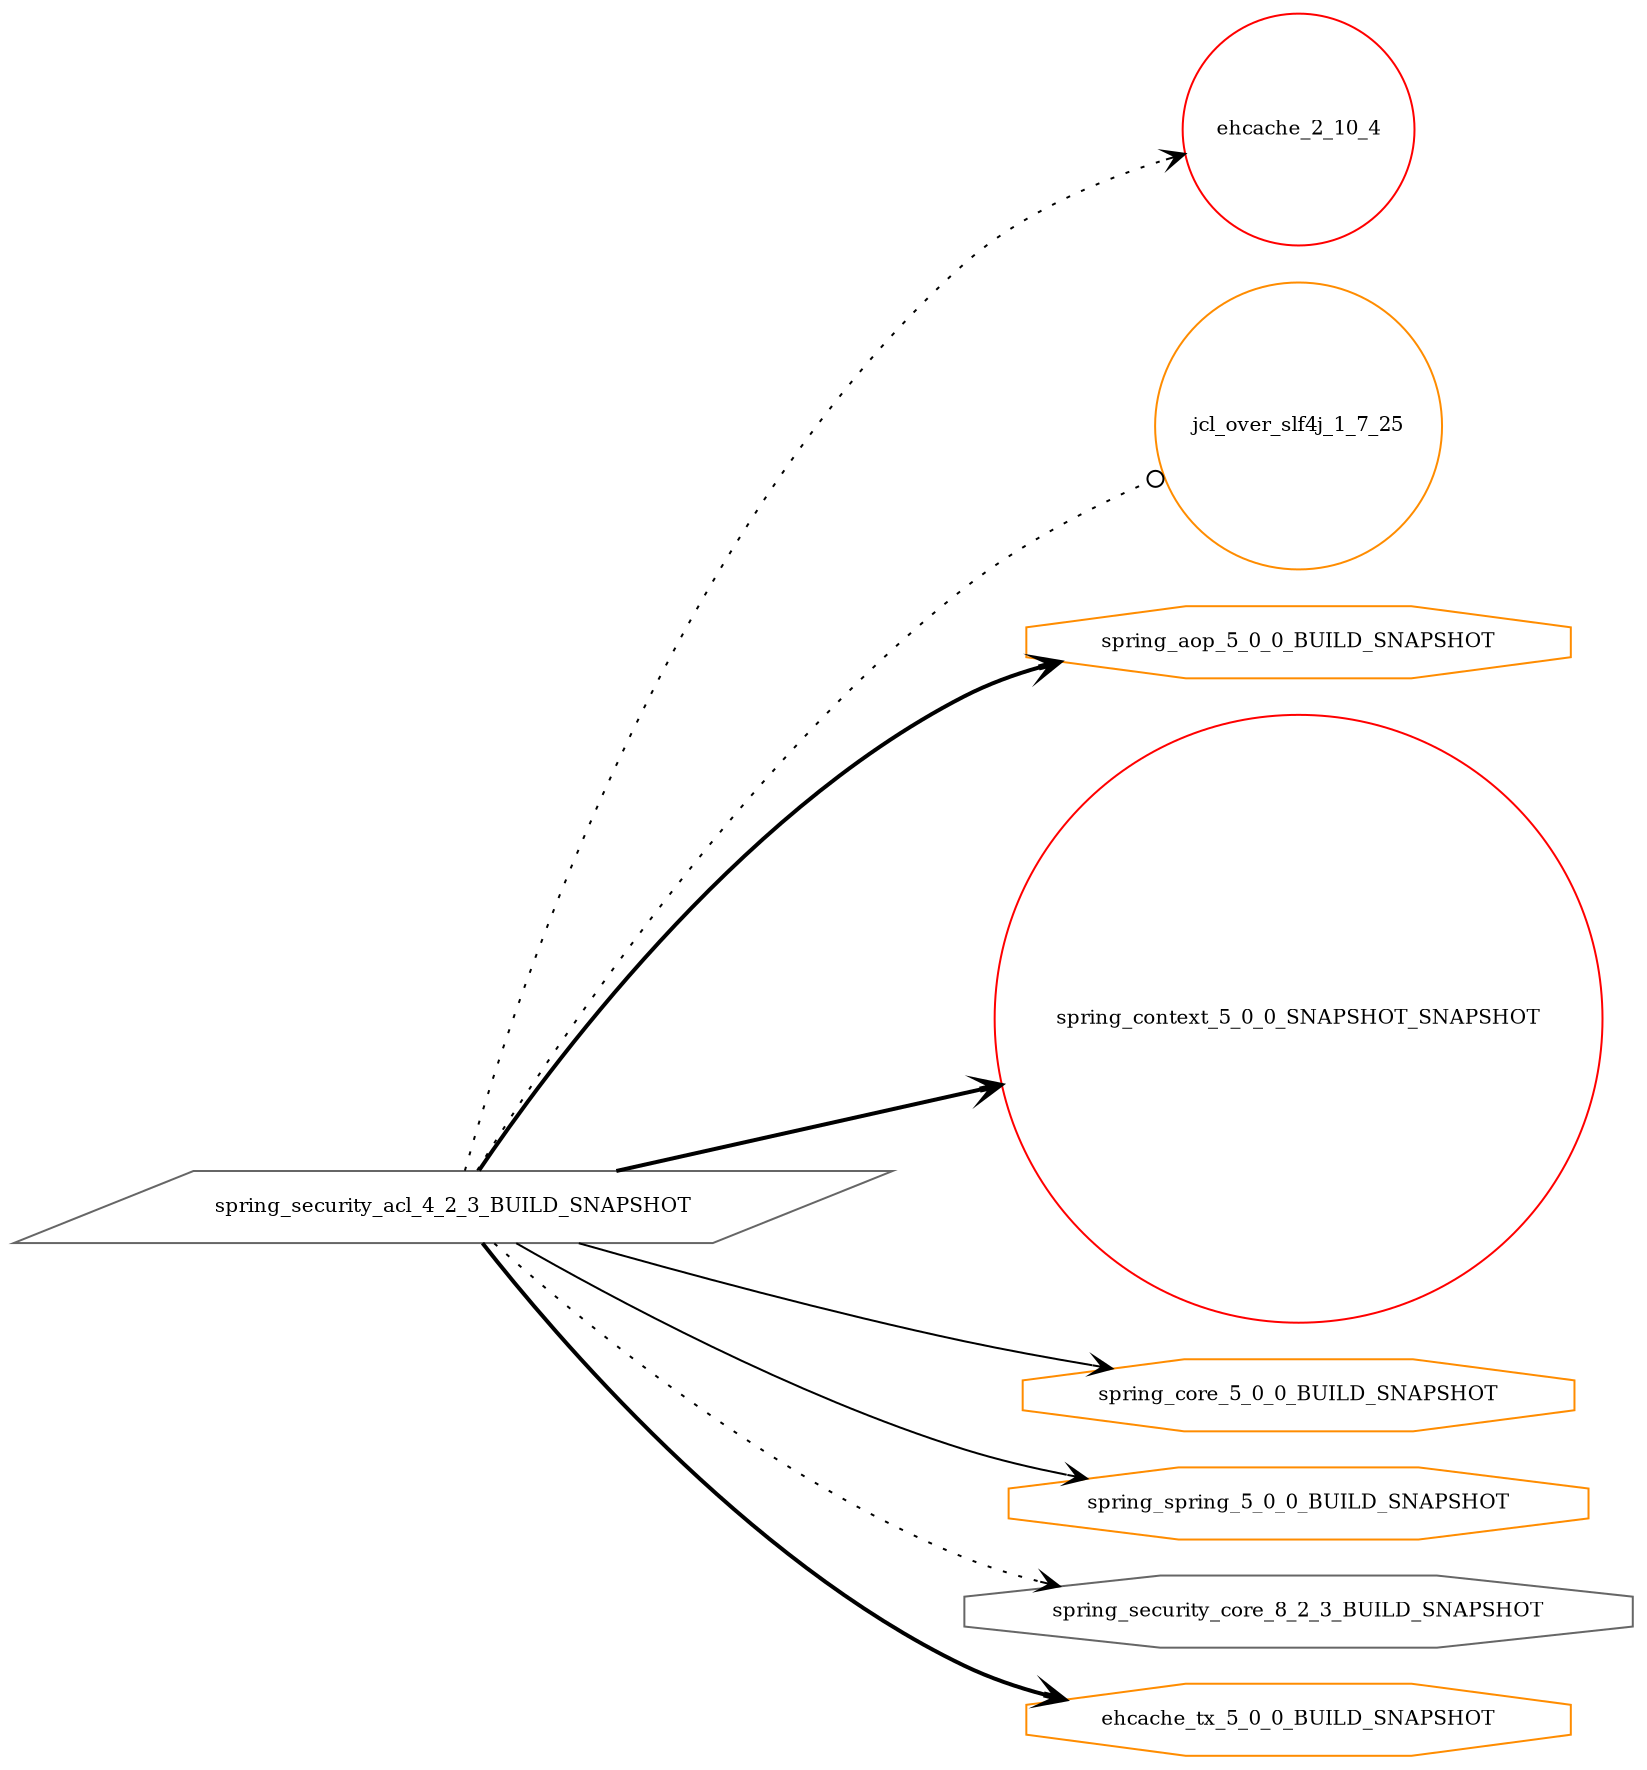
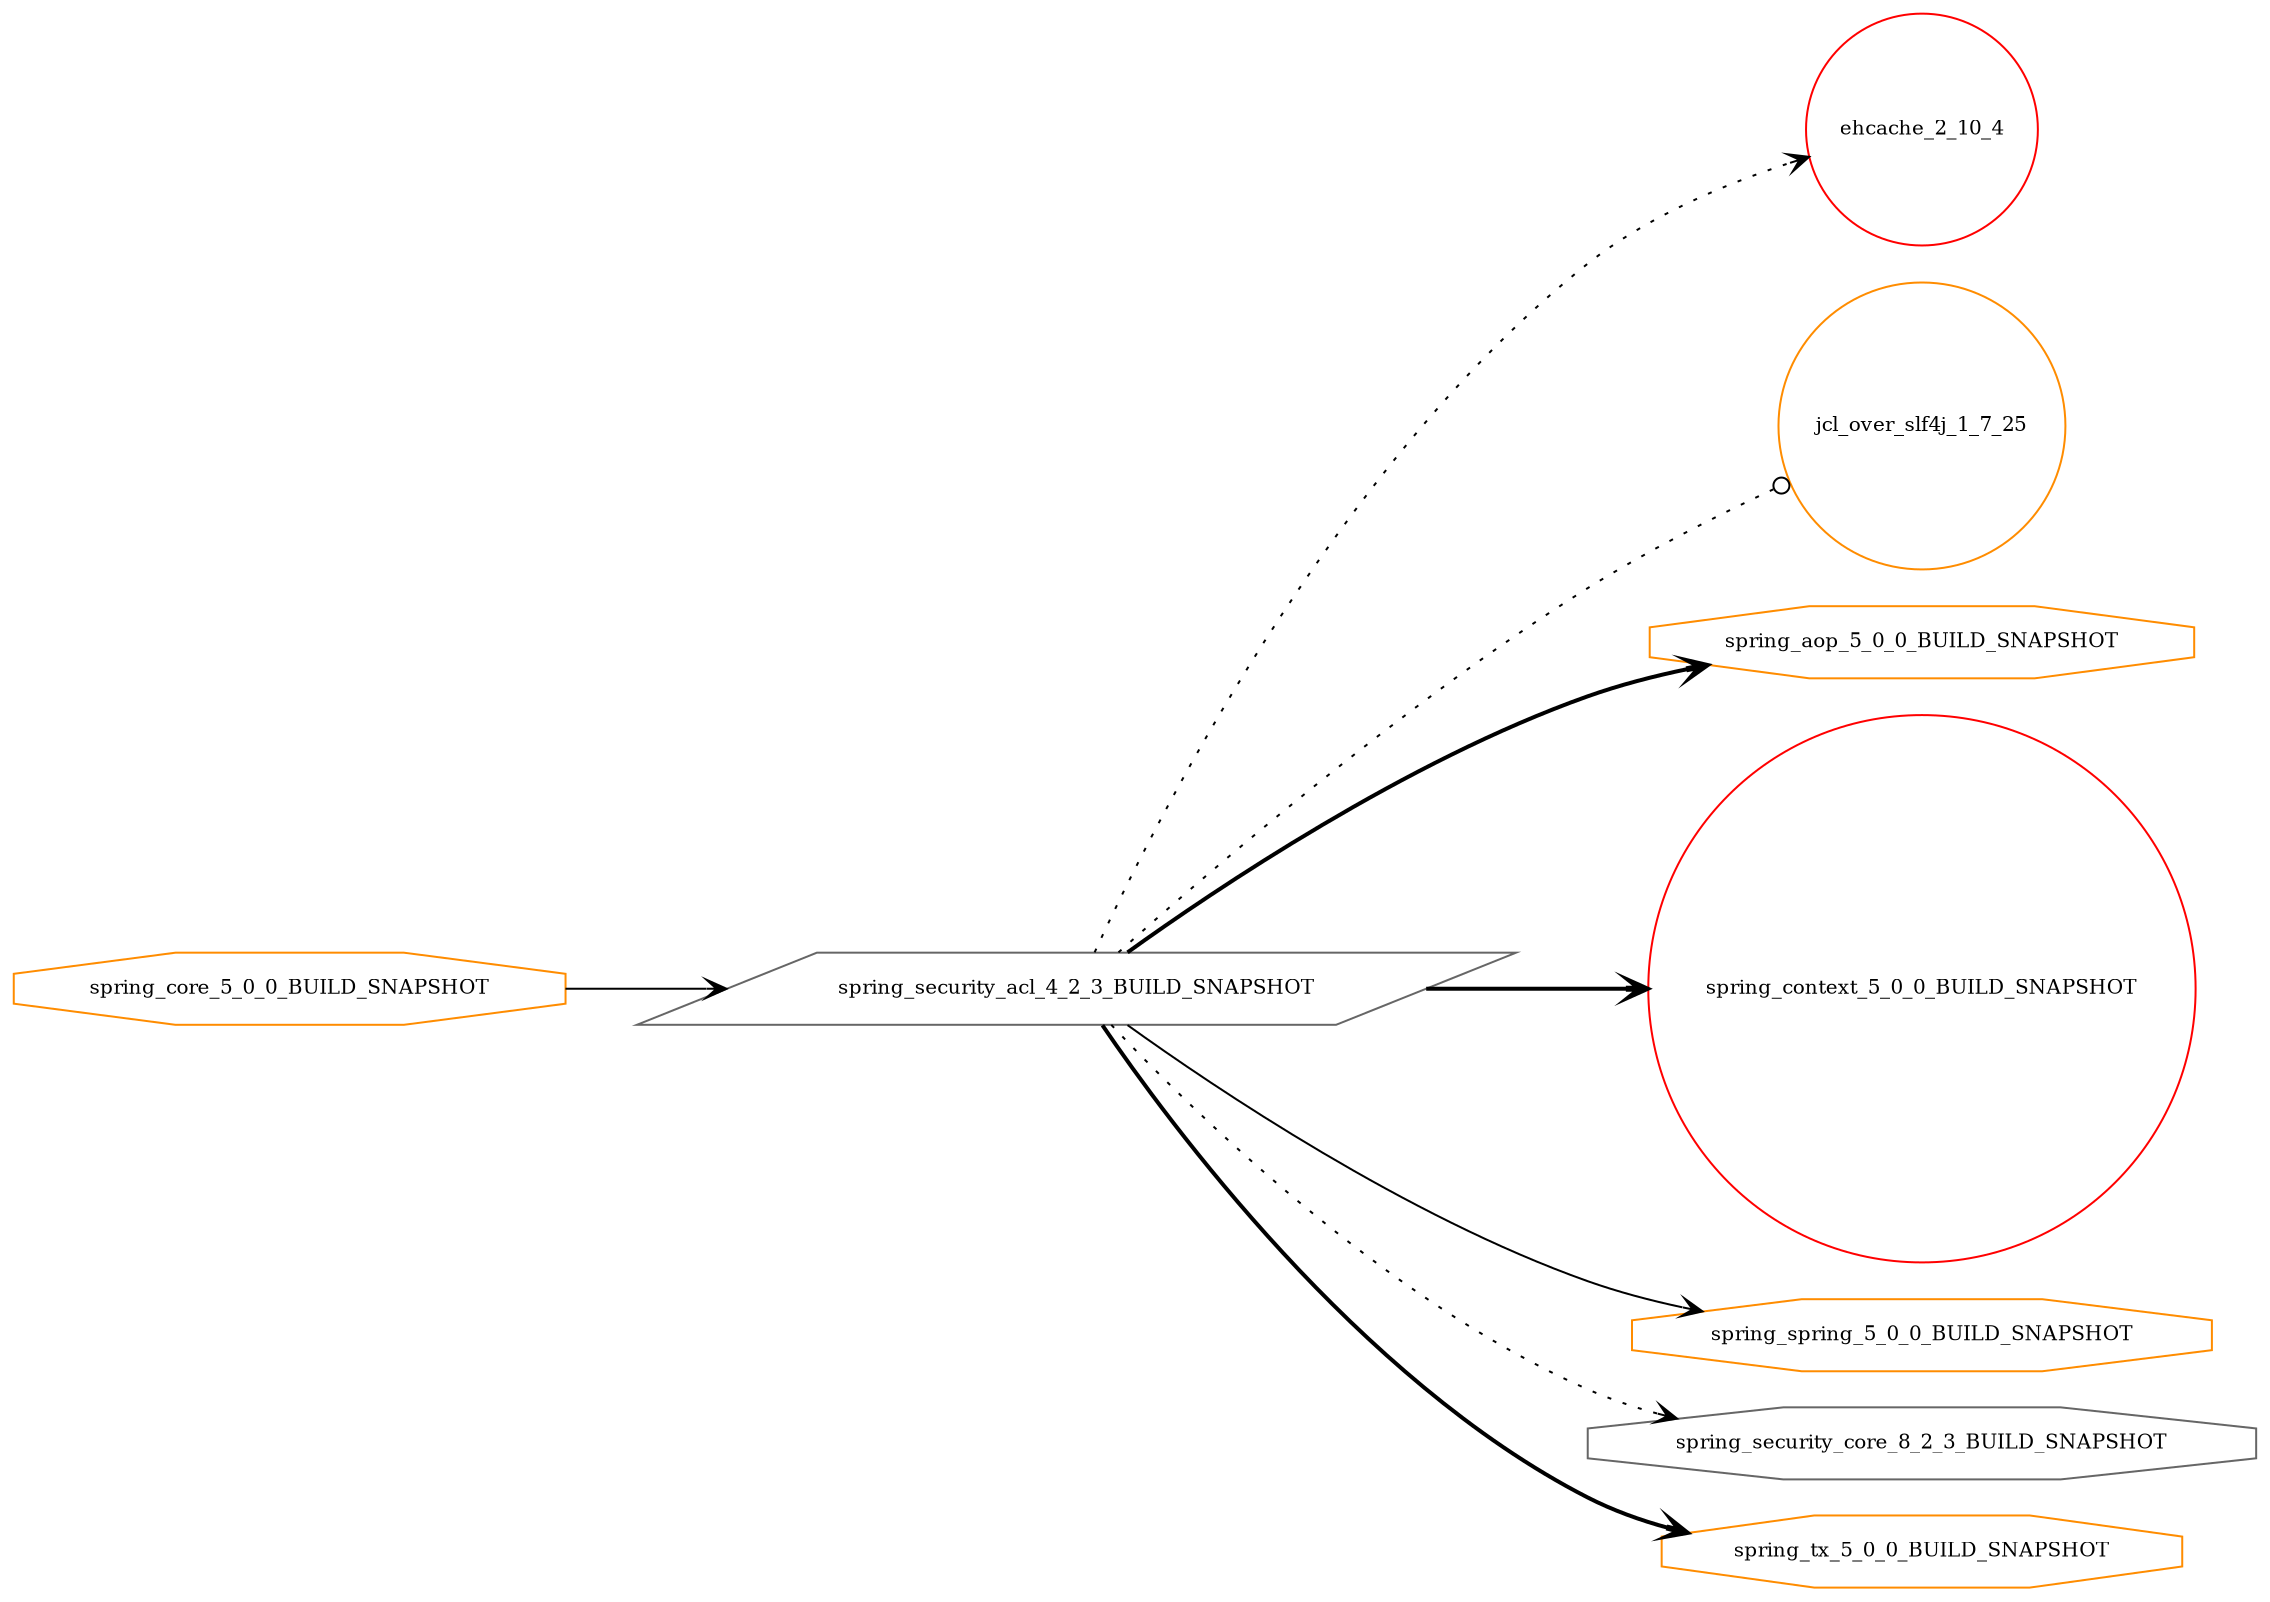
(1299, 1019) -> (1922, 989)
(834, 1311) -> (636, 989)
(1299, 1720) -> (1922, 1552)
